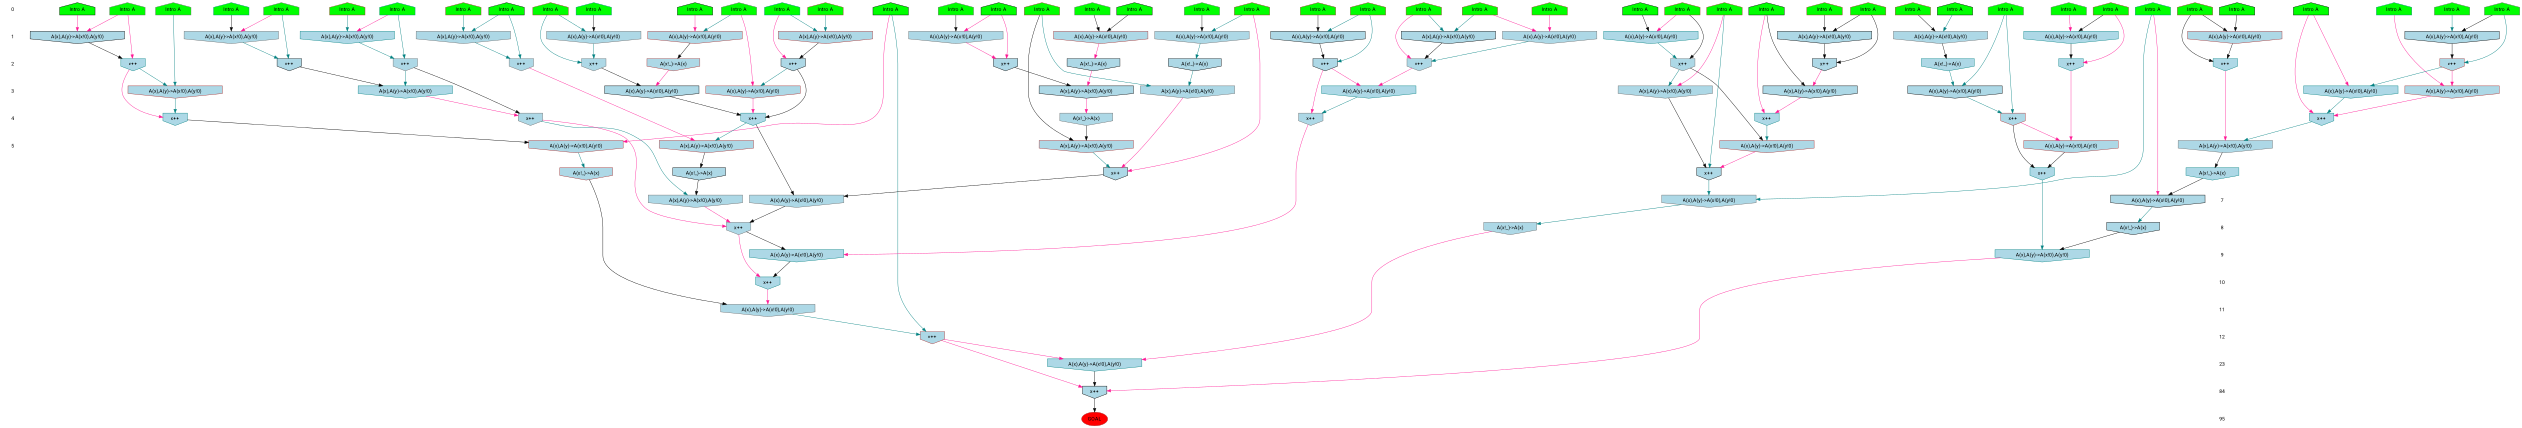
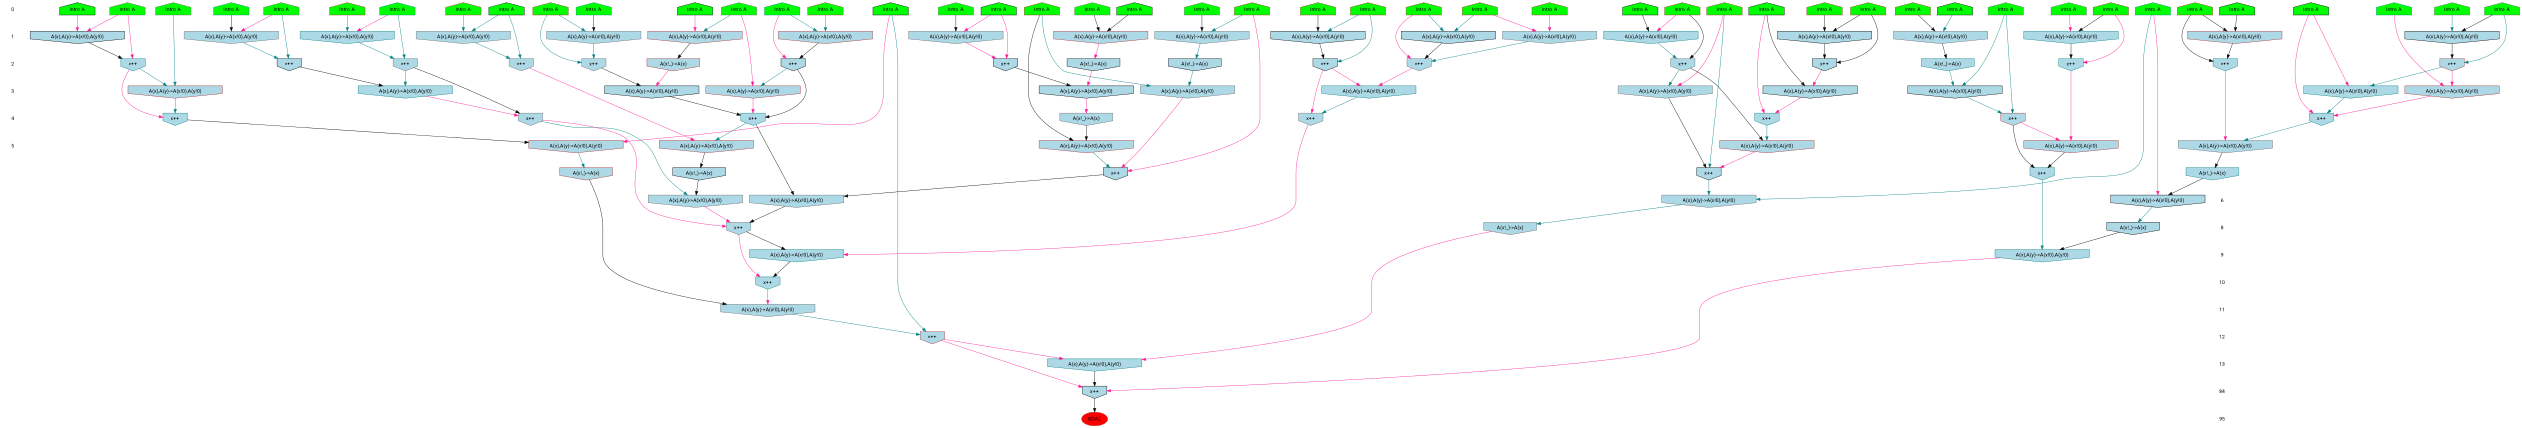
(2222, 201) -> (2222, 201)
(2222, 364) -> (2222, 364)
